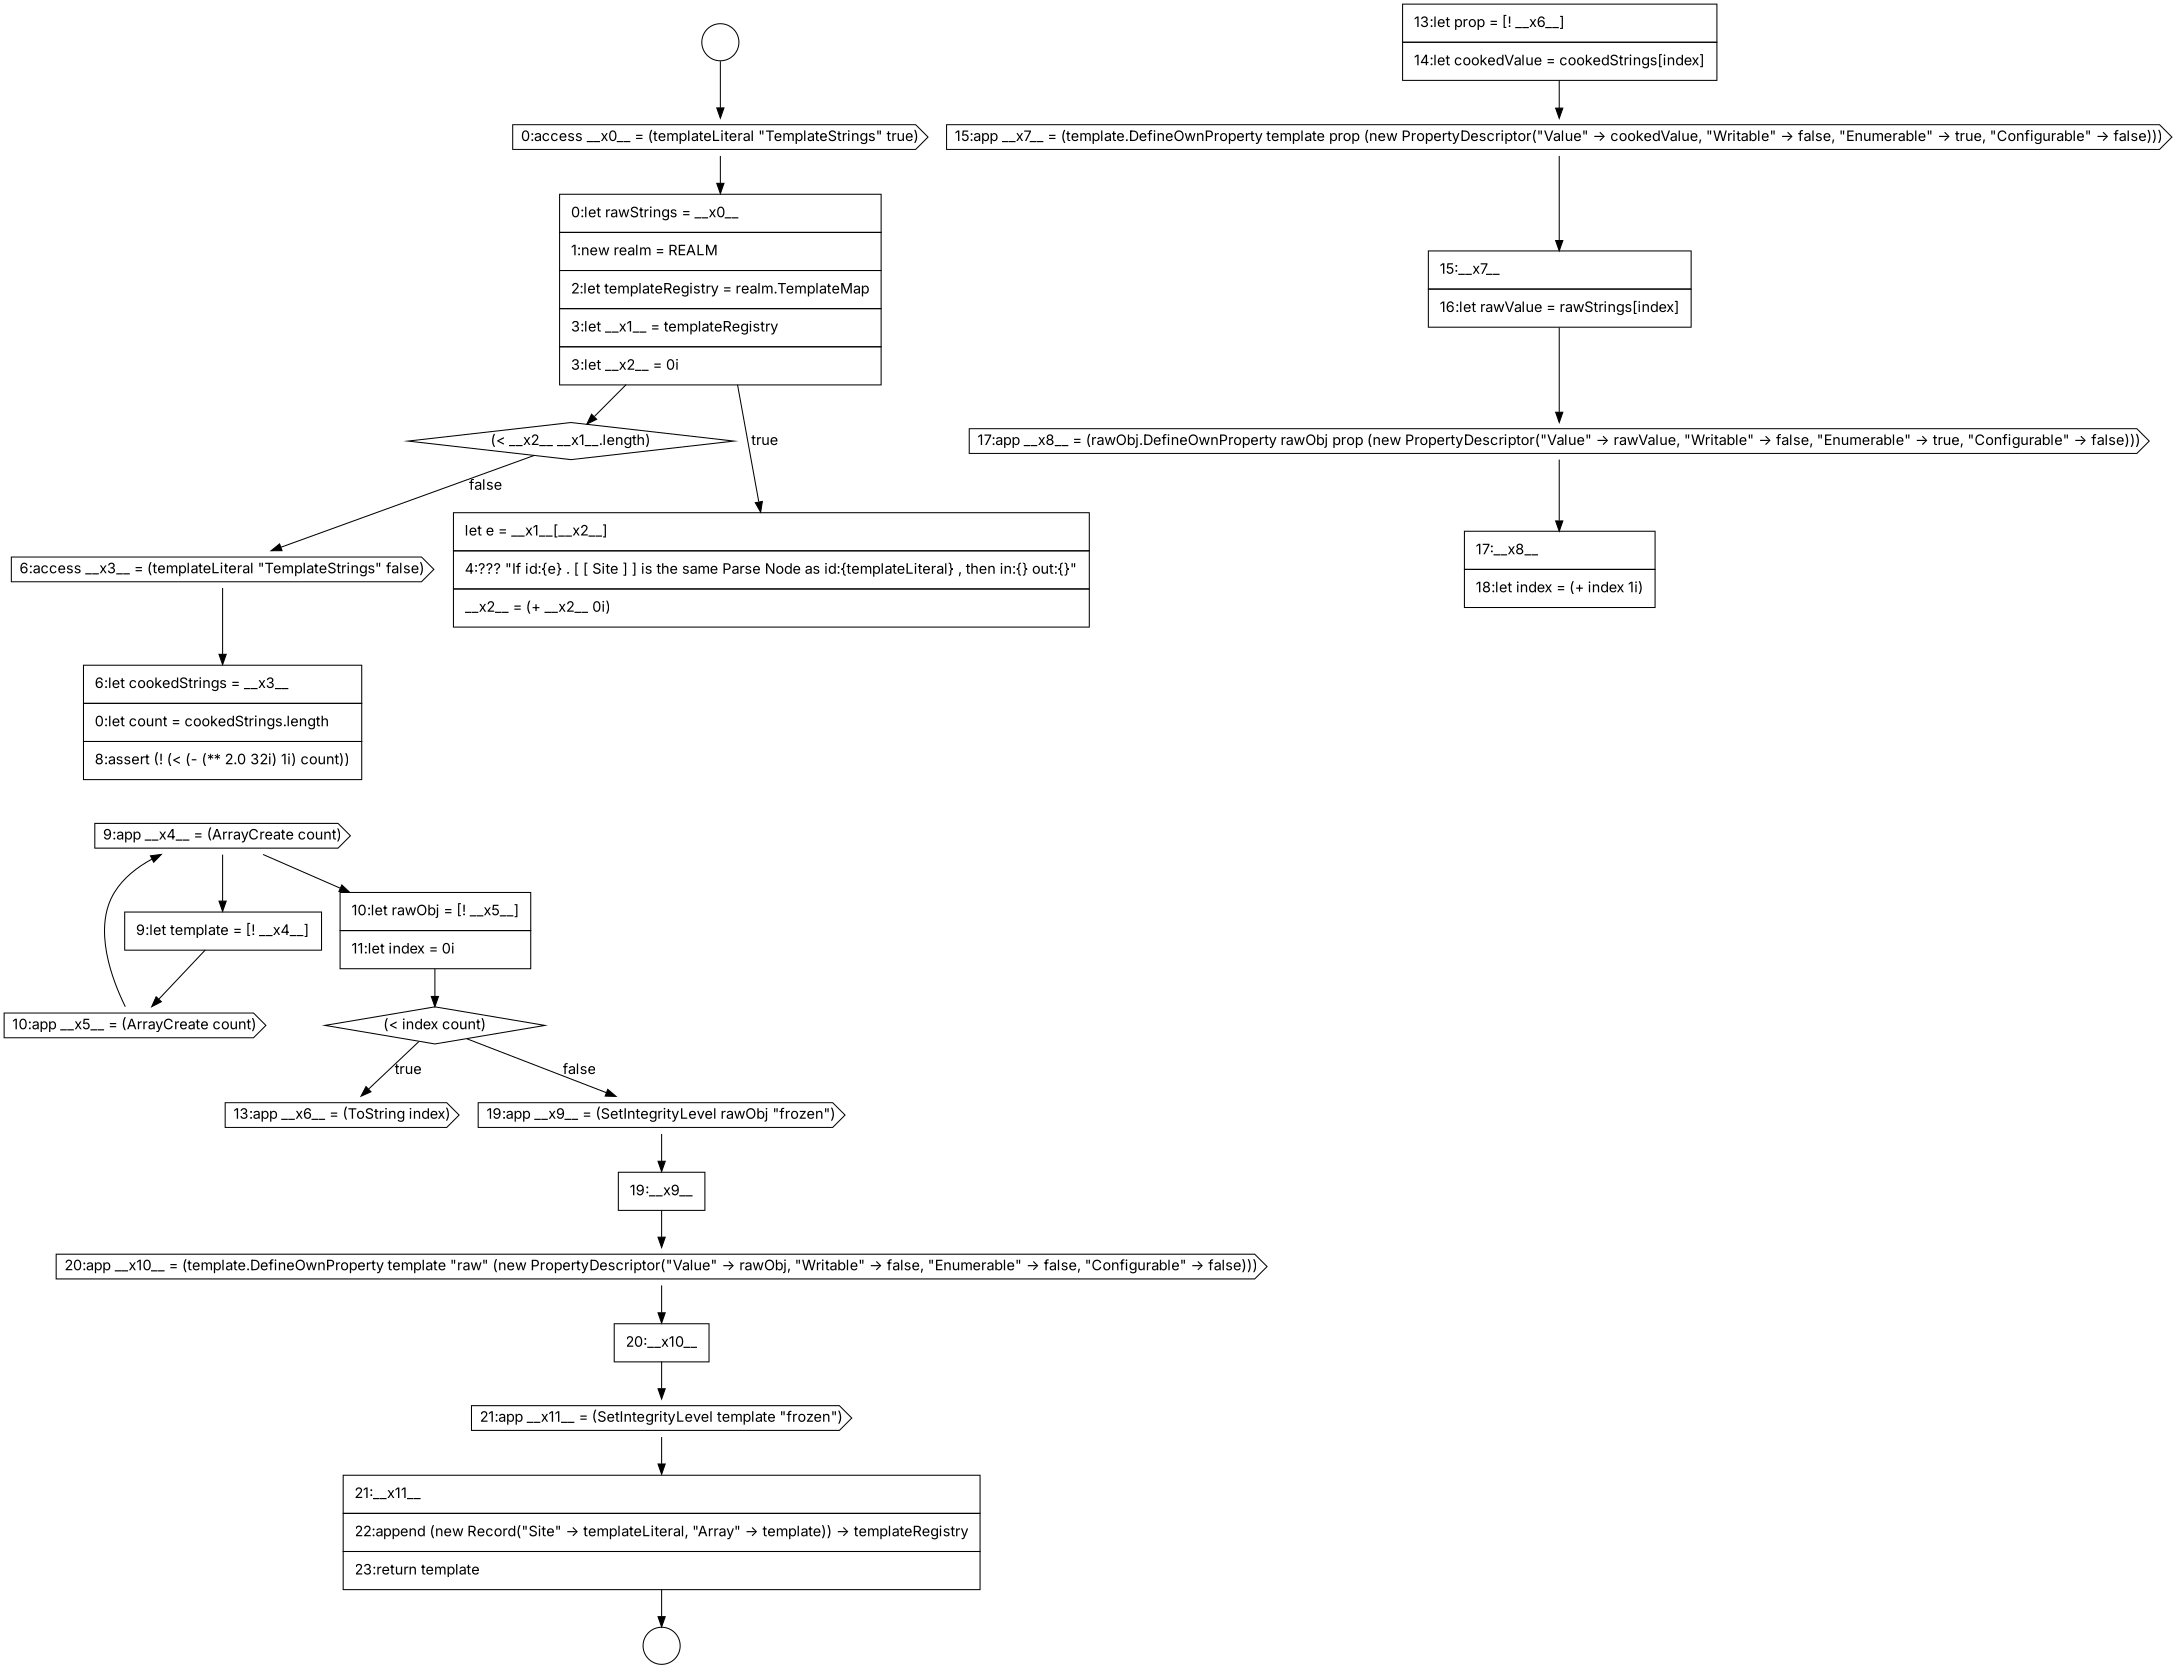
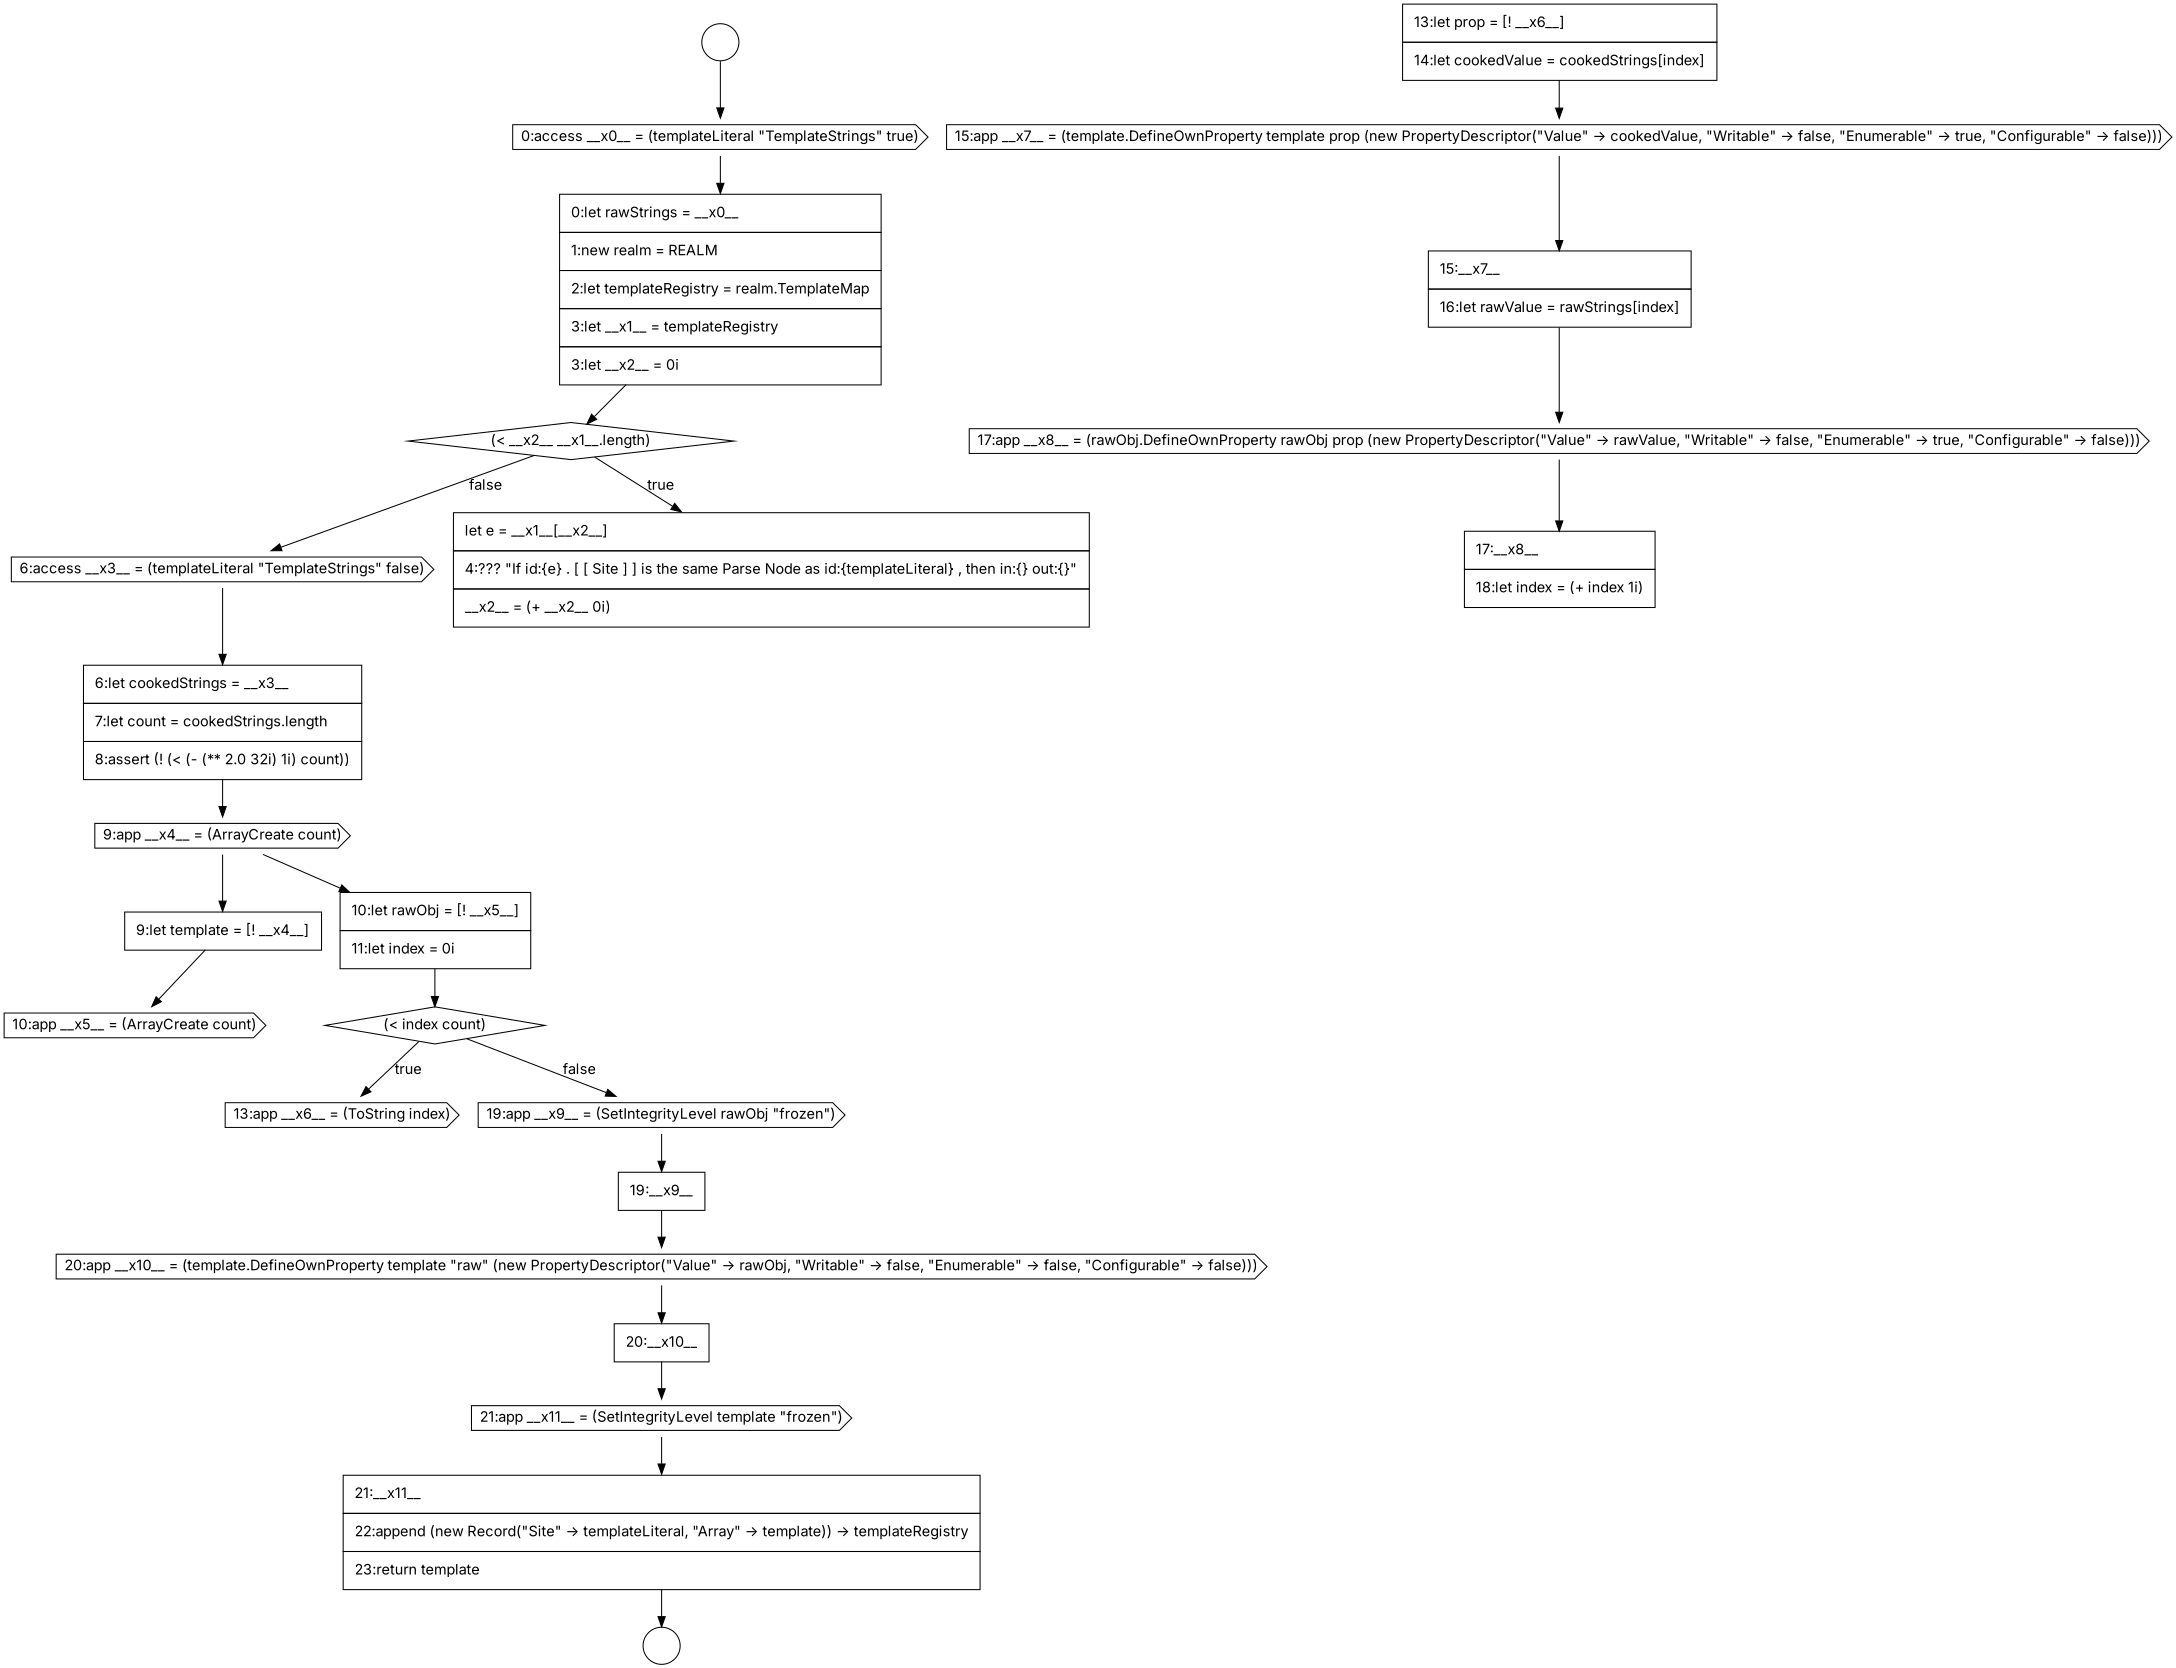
(748, 443) -> (634, 482)
(212, 722) -> (211, 722)
(105, 925) -> (223, 793)
